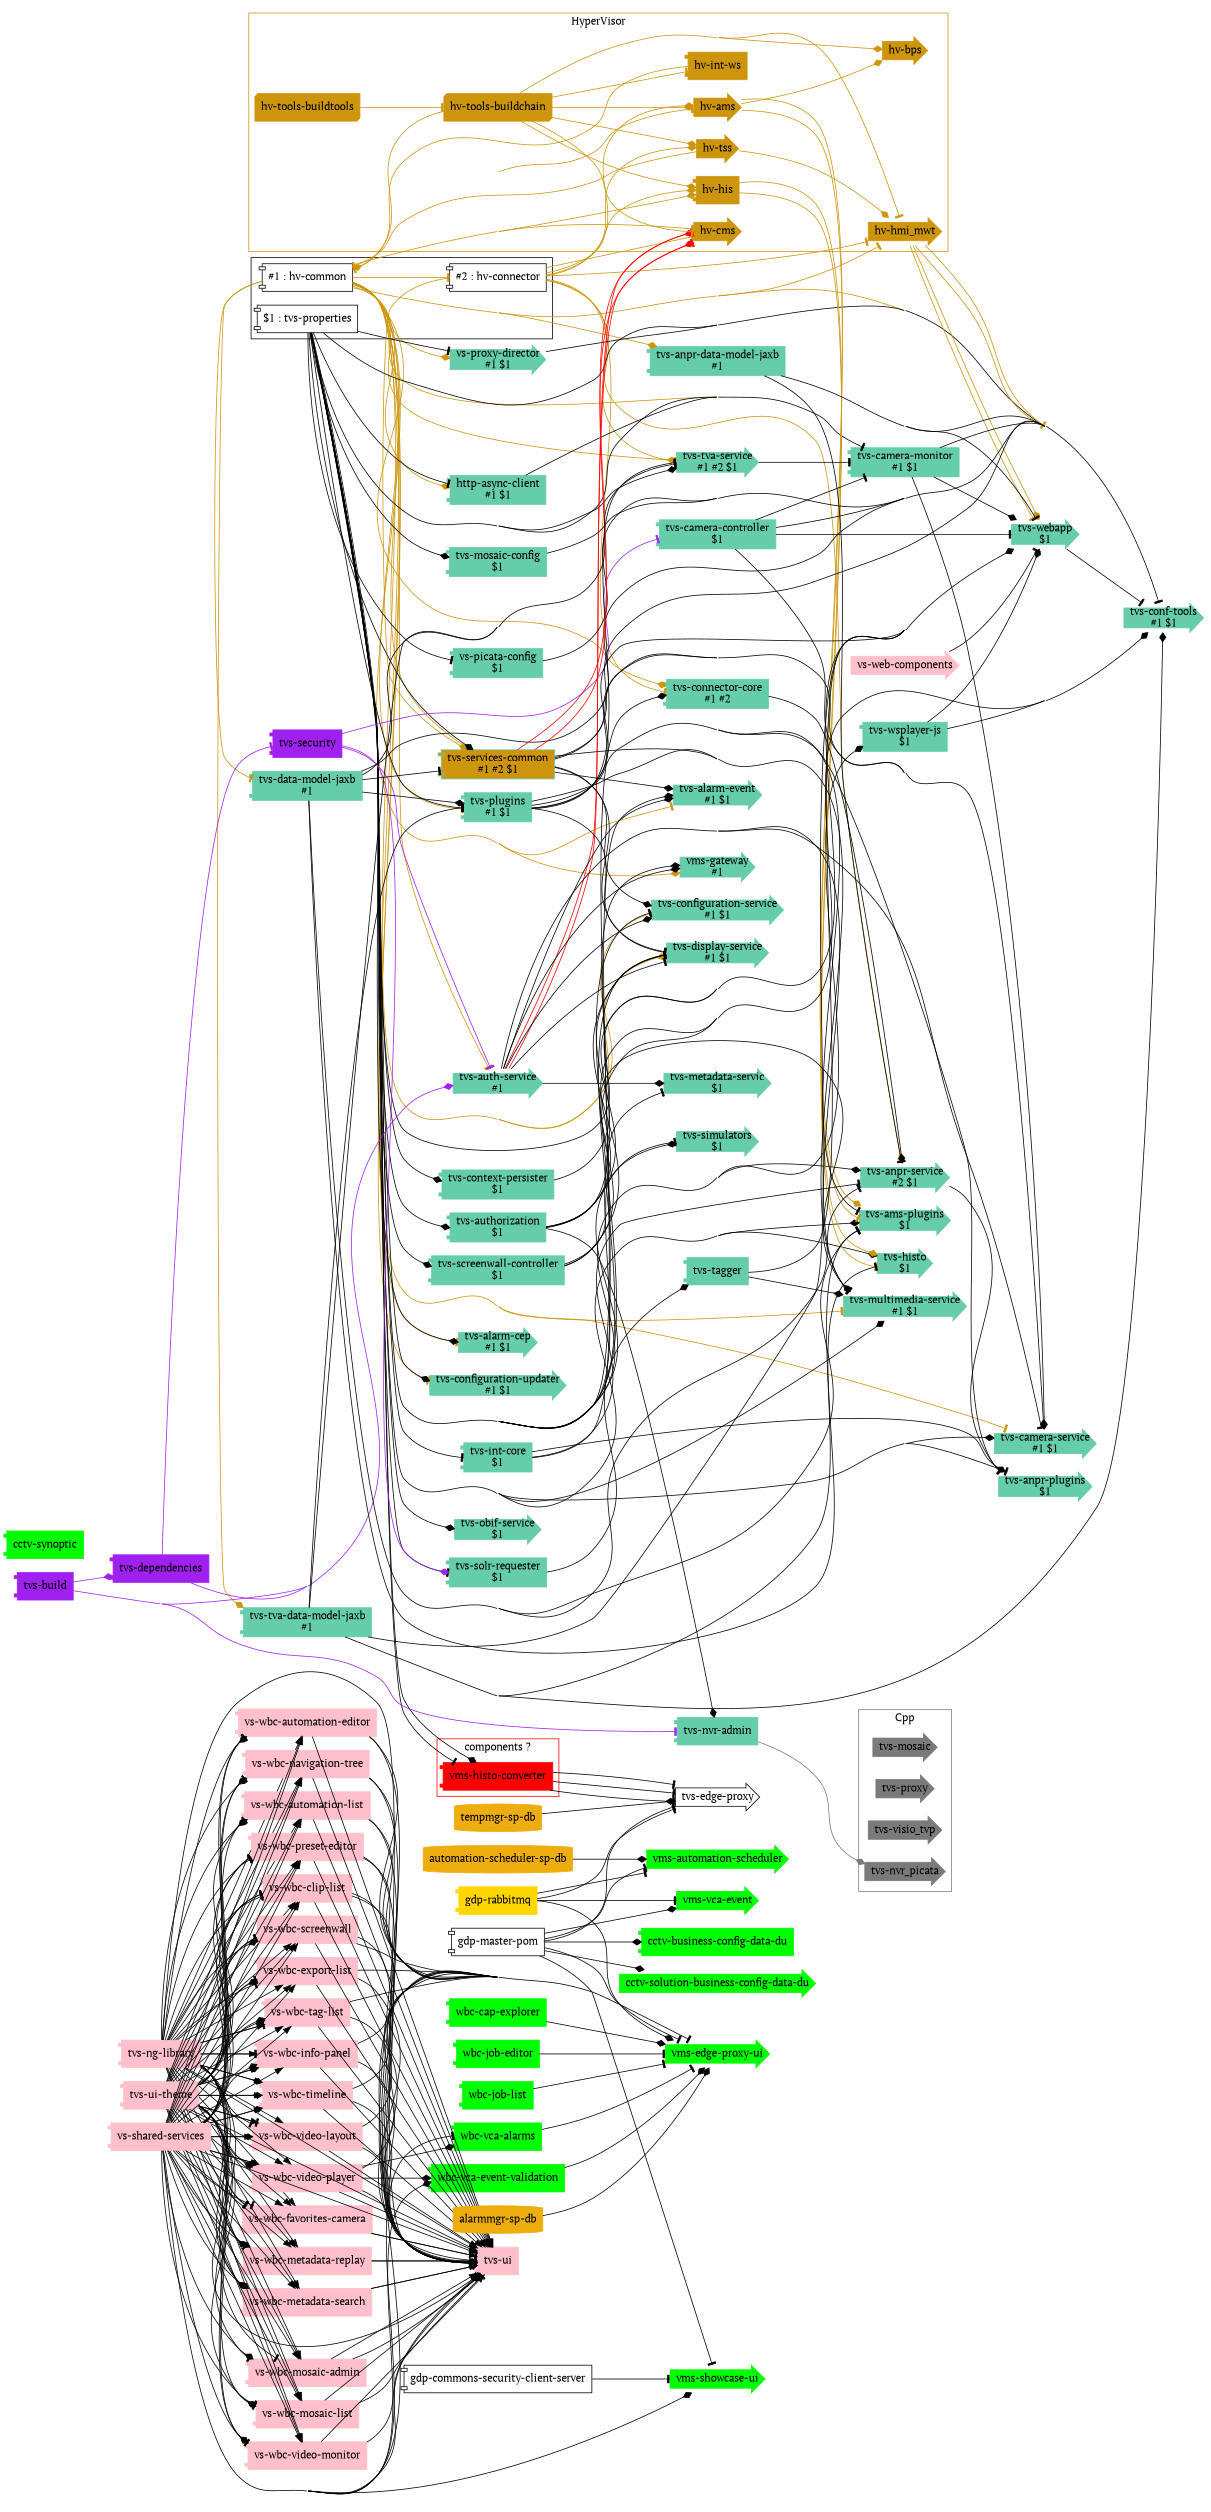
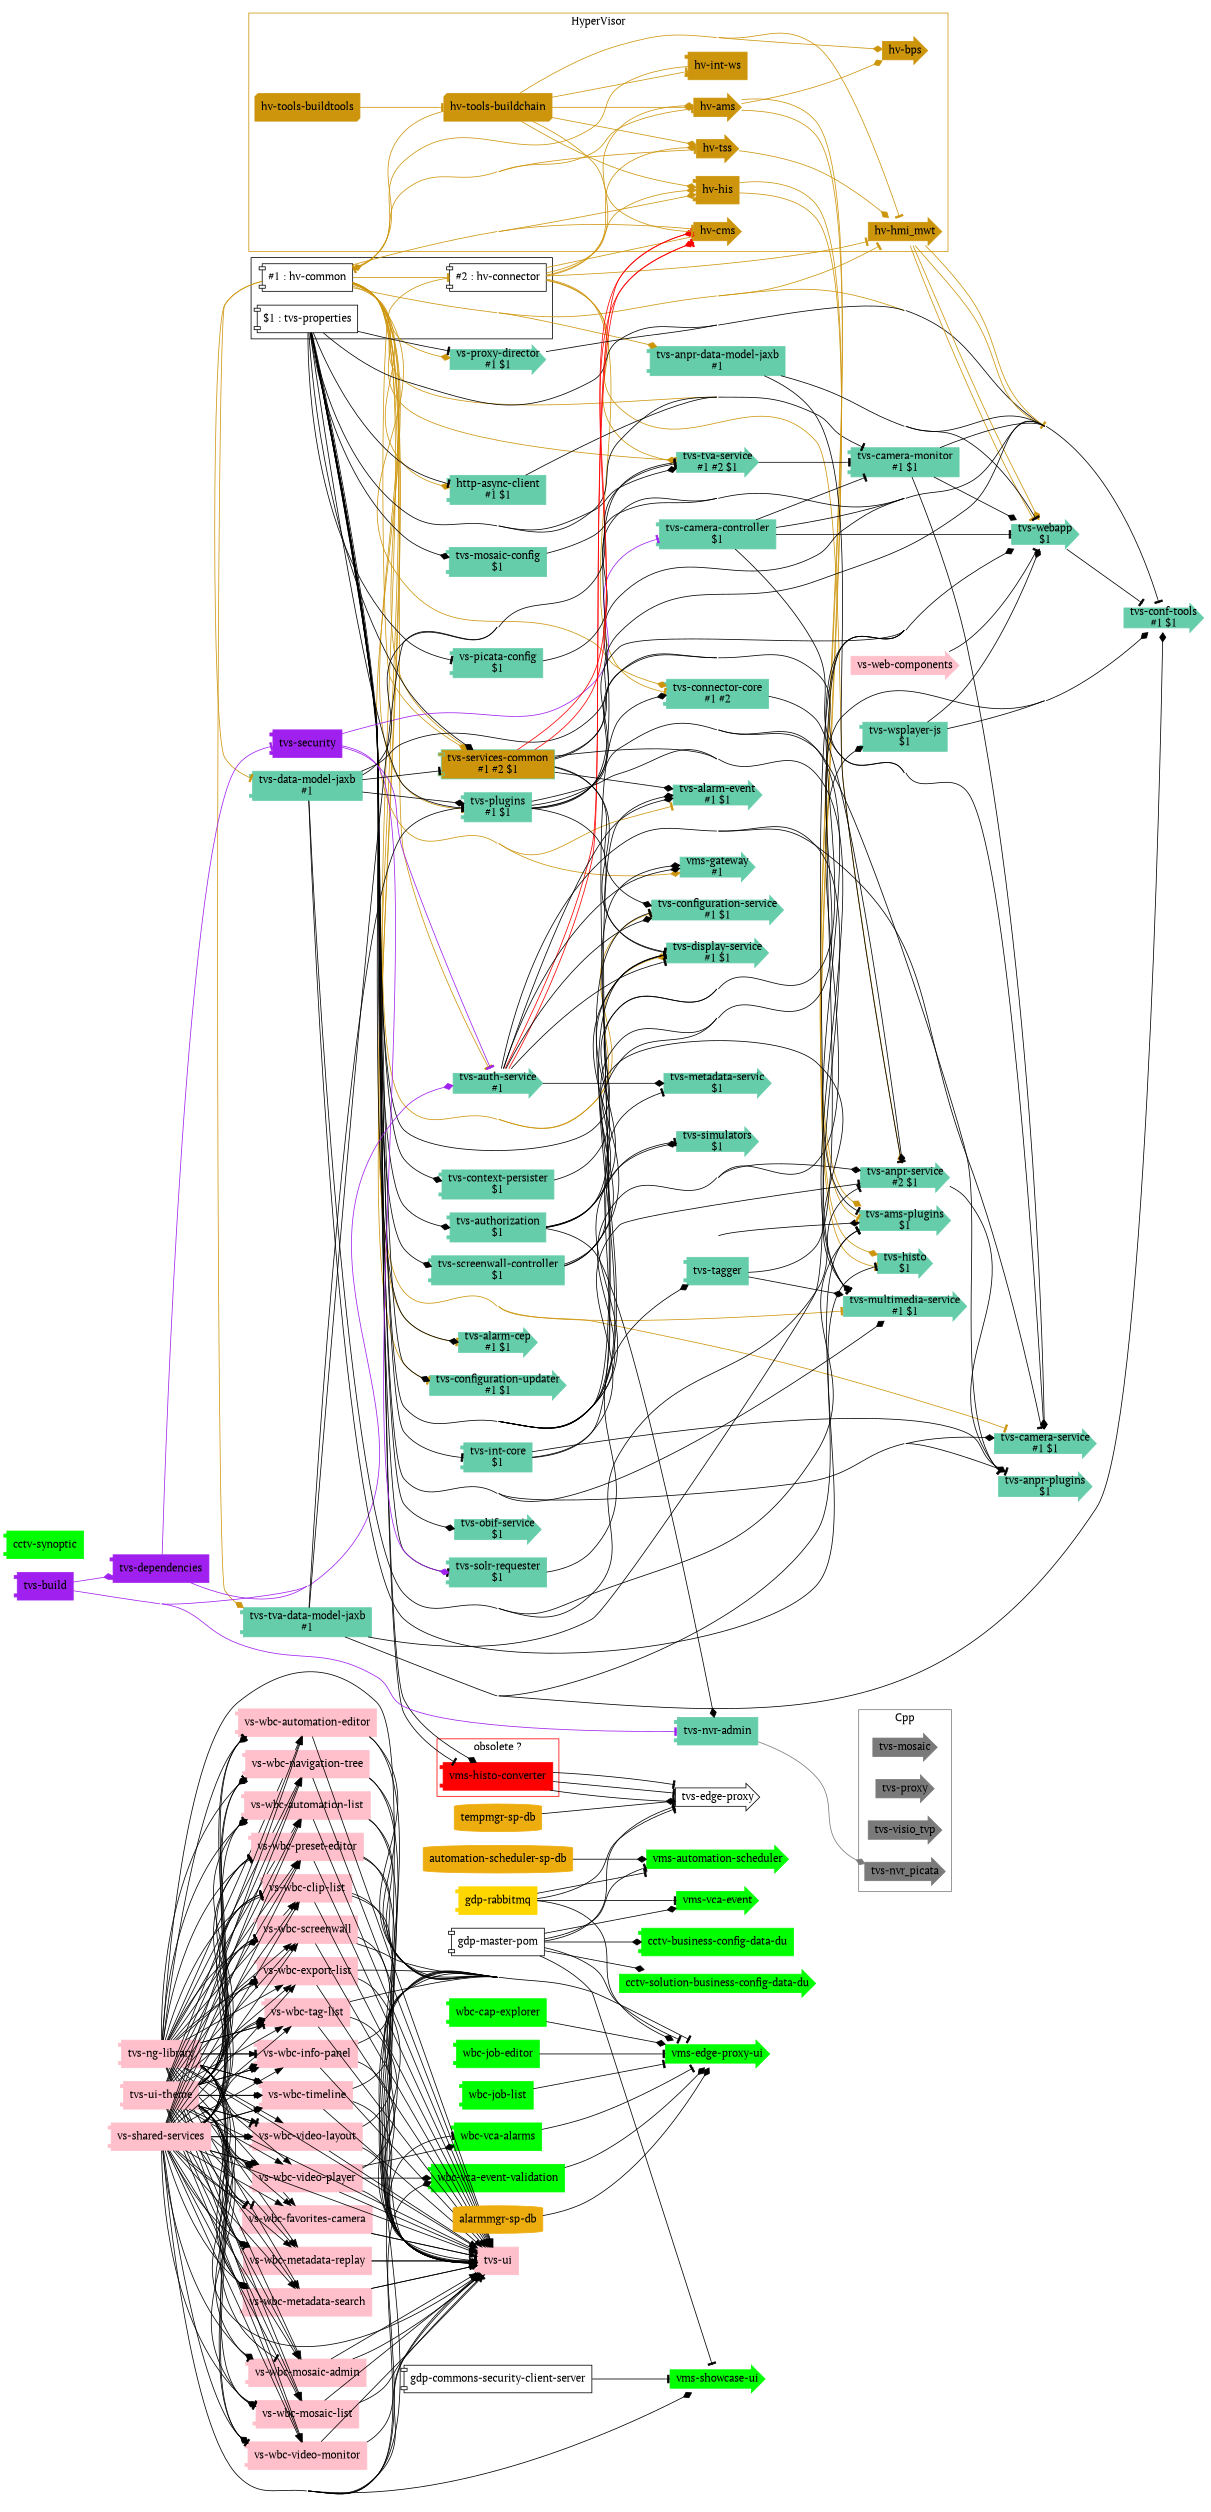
(518, 195) -> (403, 192)
(600, 1344) -> none
(498, 1748) -> (498, 1748)
